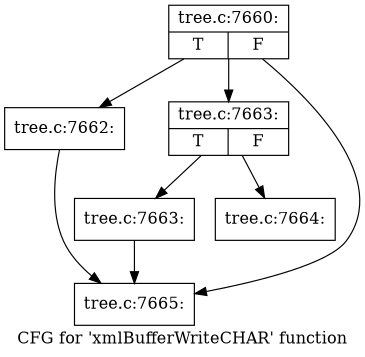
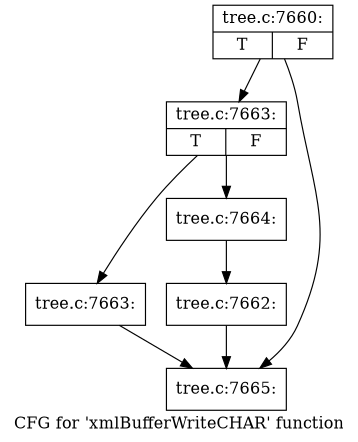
(147, 80) -> (226, 256)
